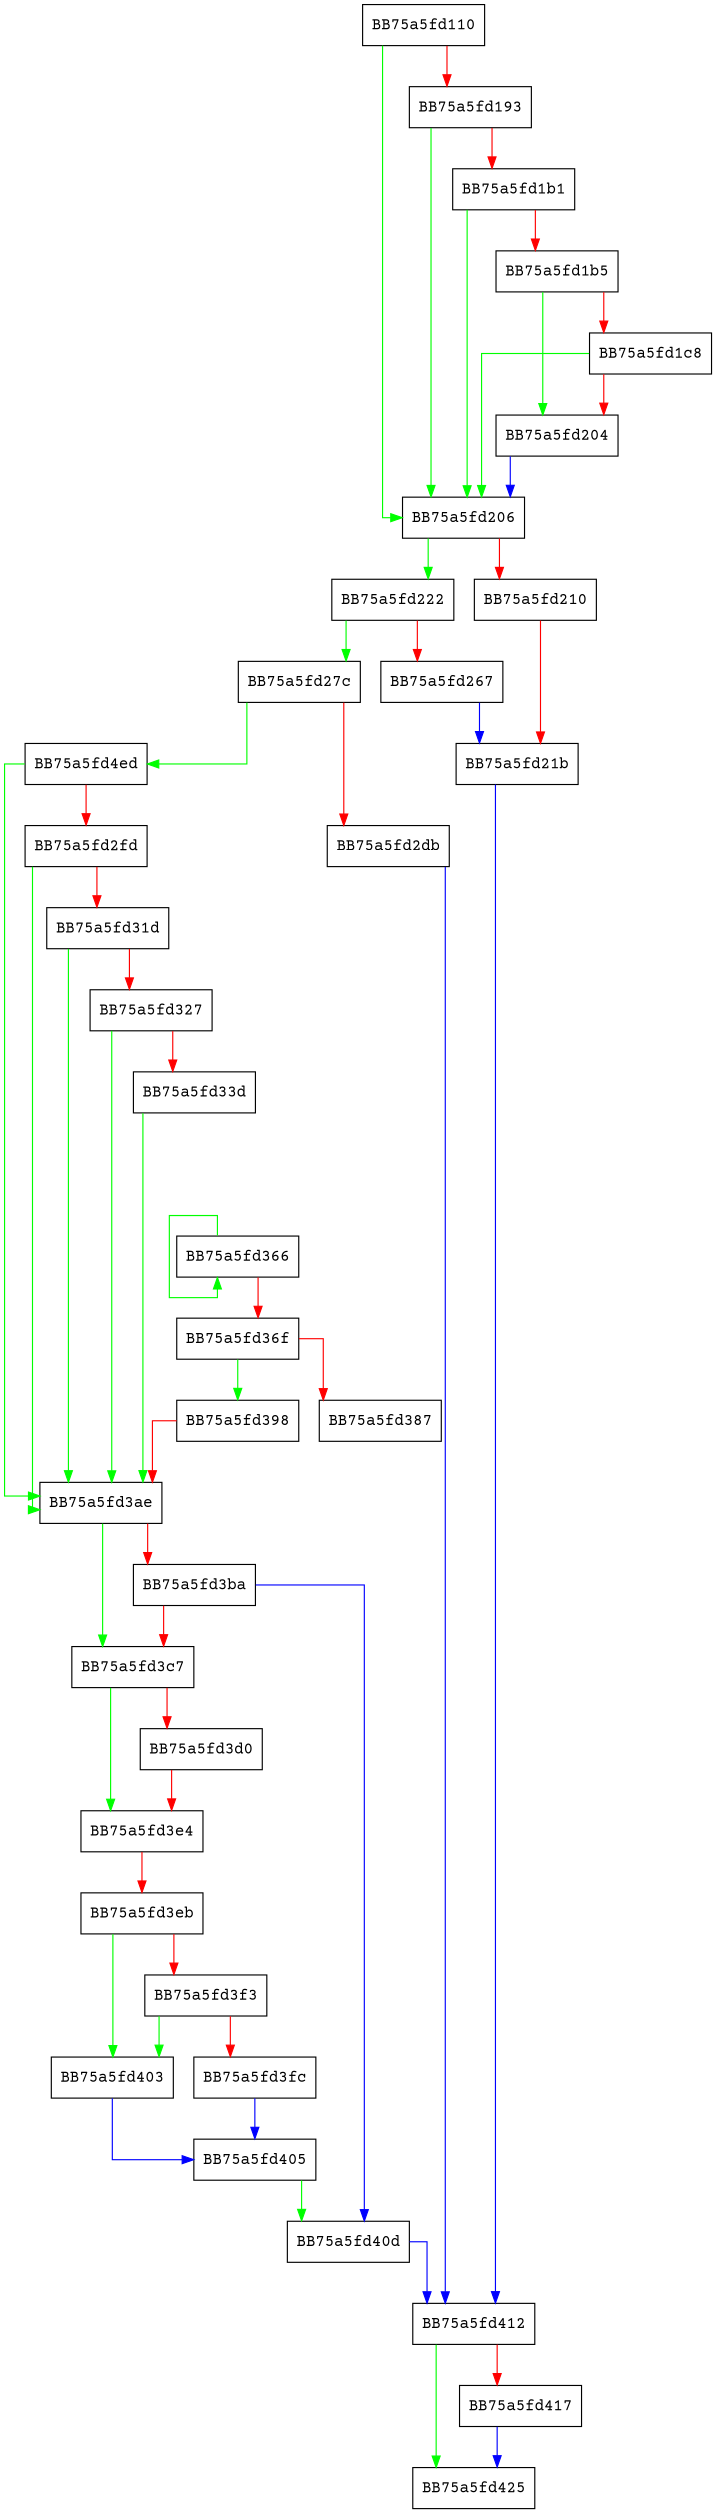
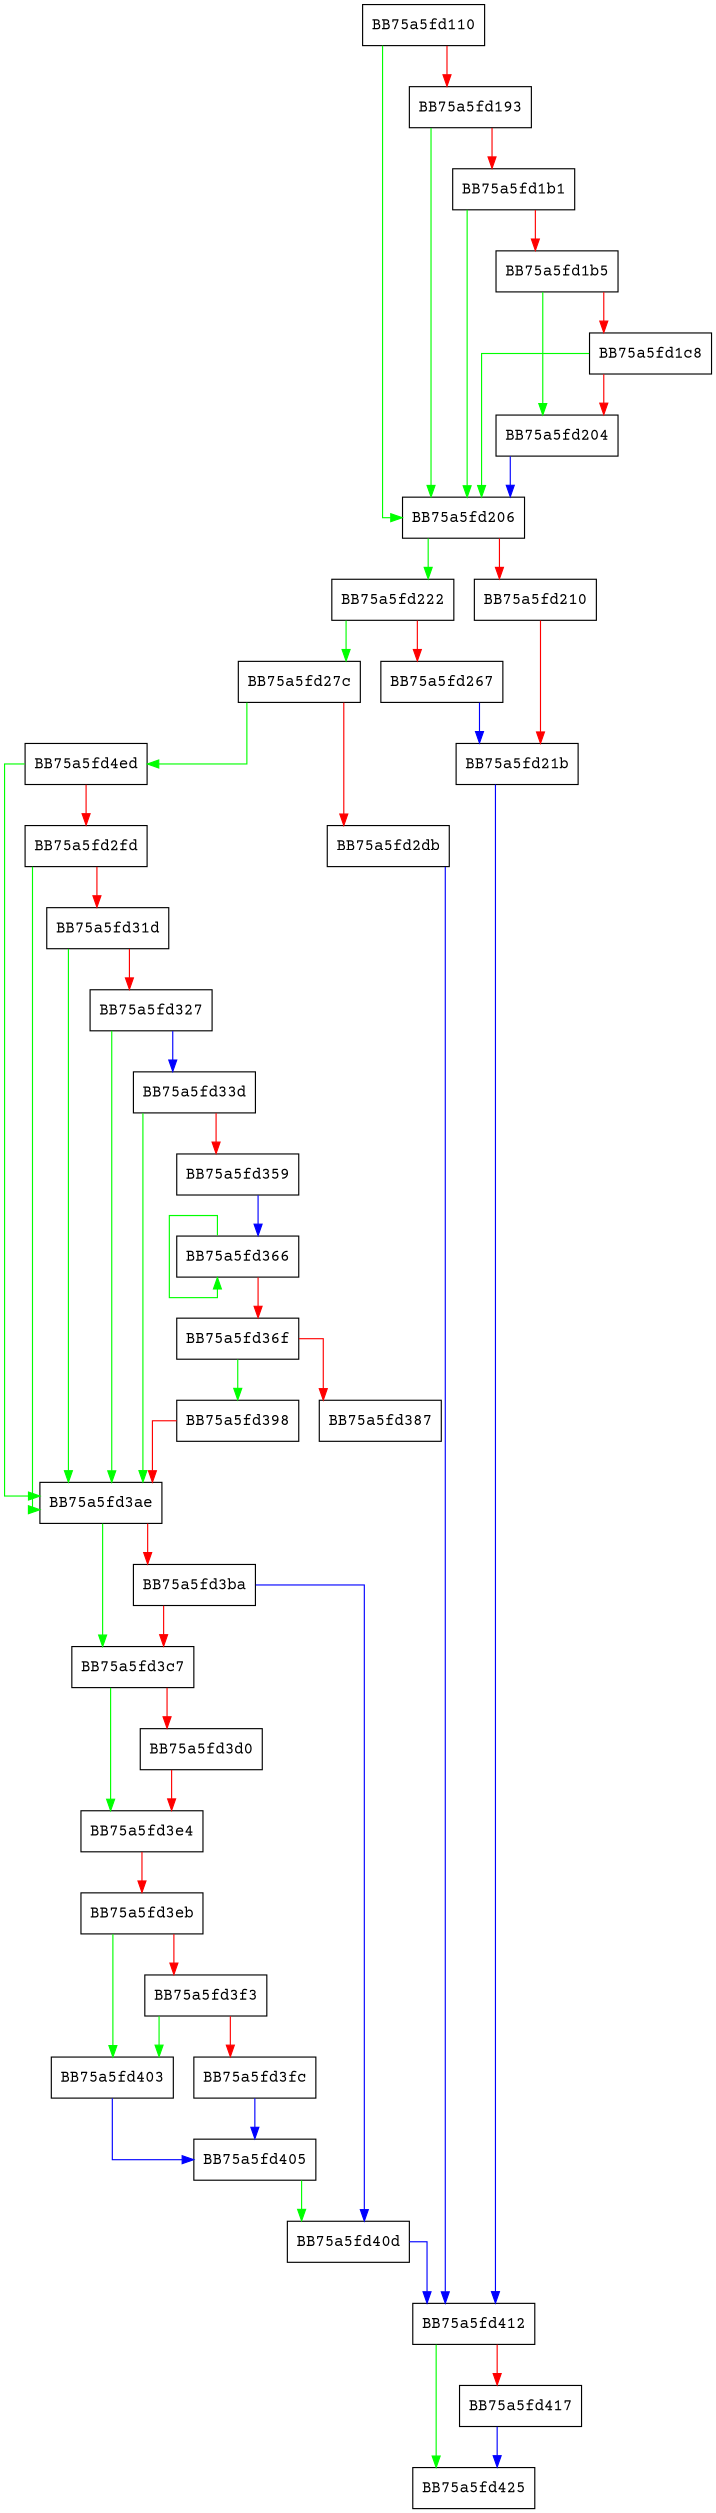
(173, 1046) -> (173, 1046)
none -> (238, 1174)
